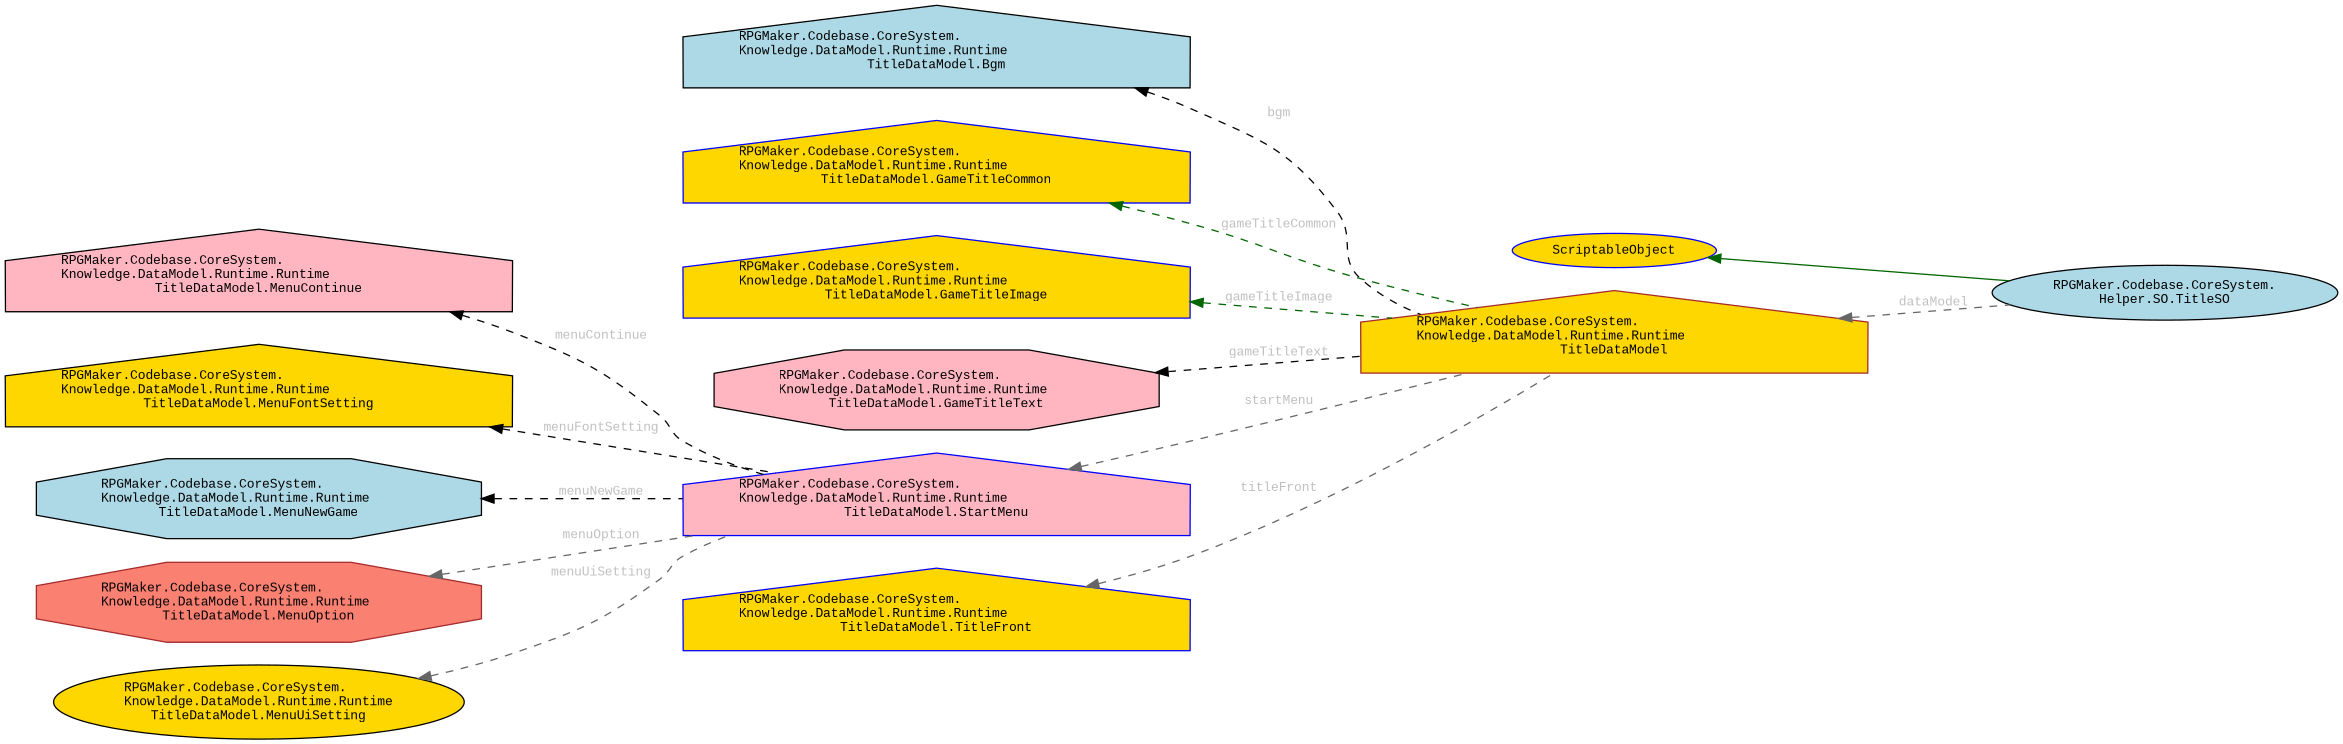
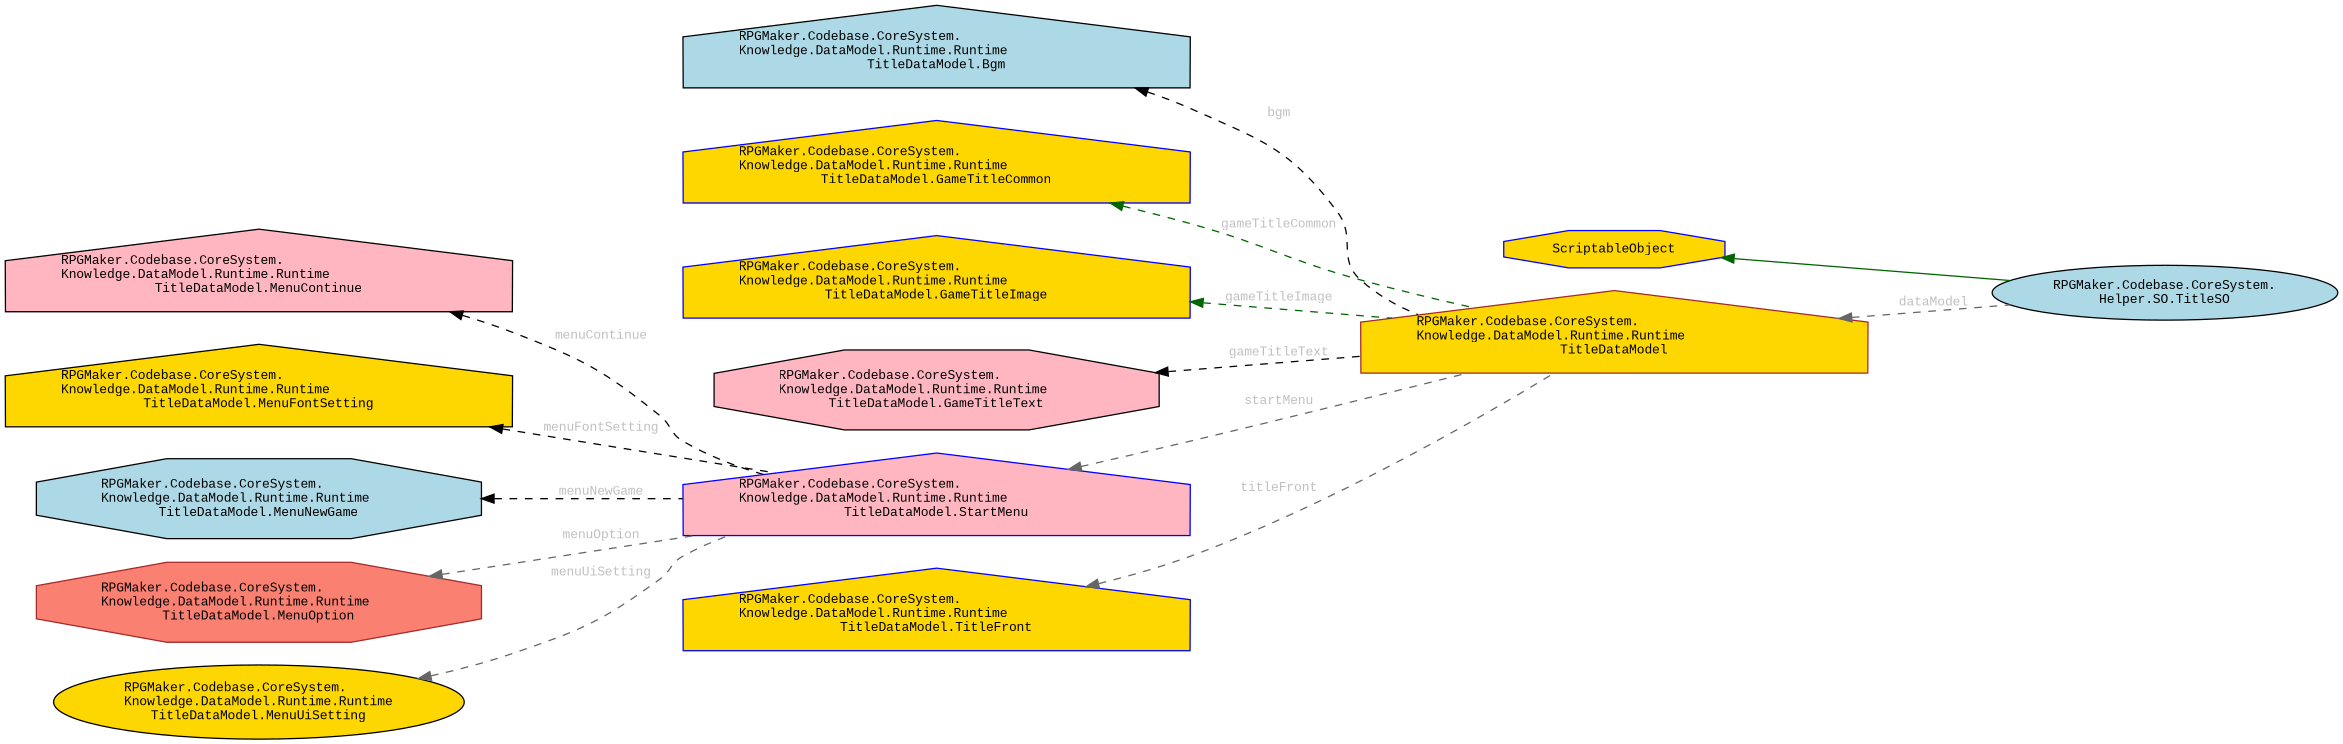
(1614, 251) -> (1614, 249)
